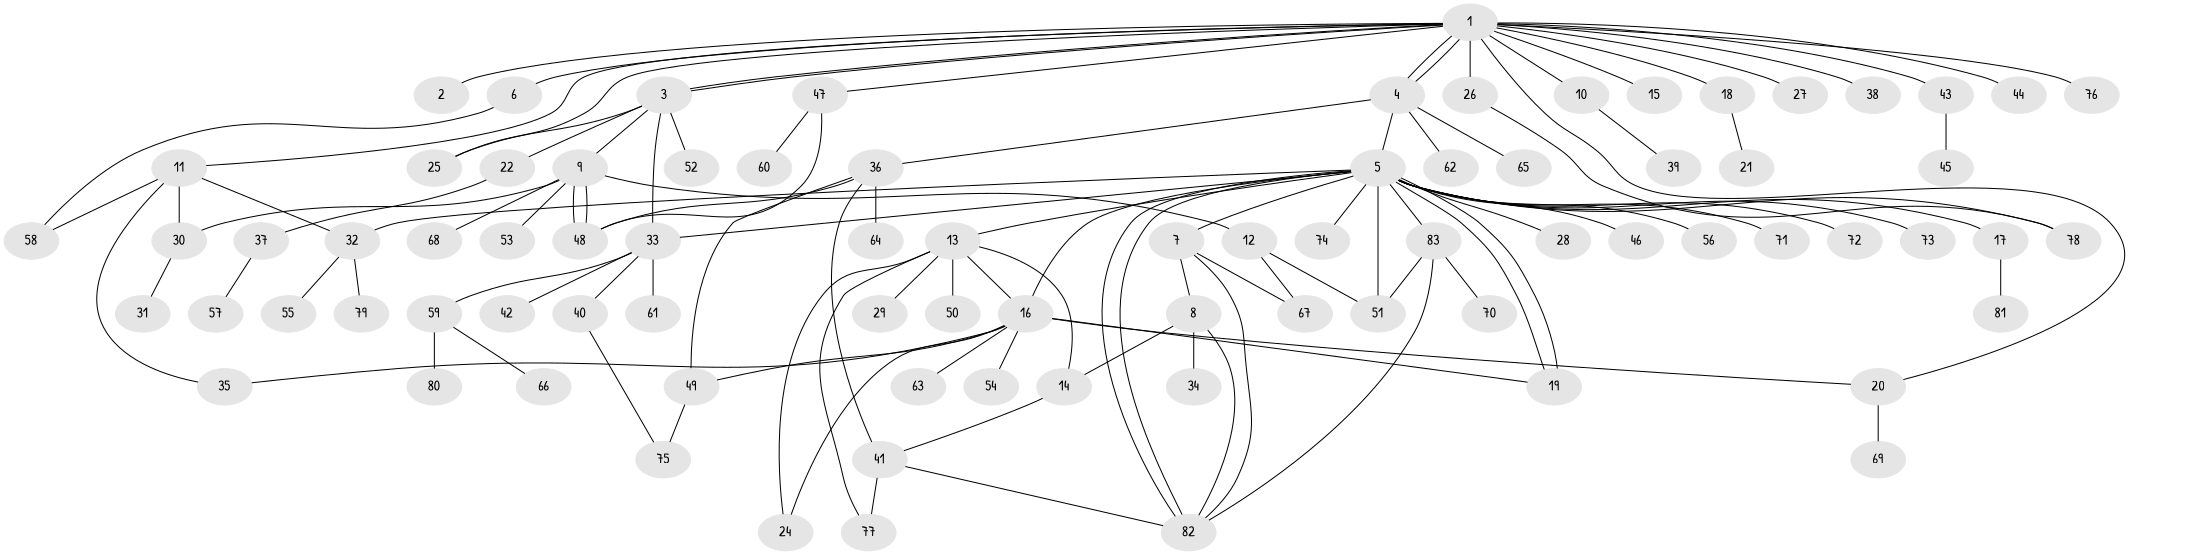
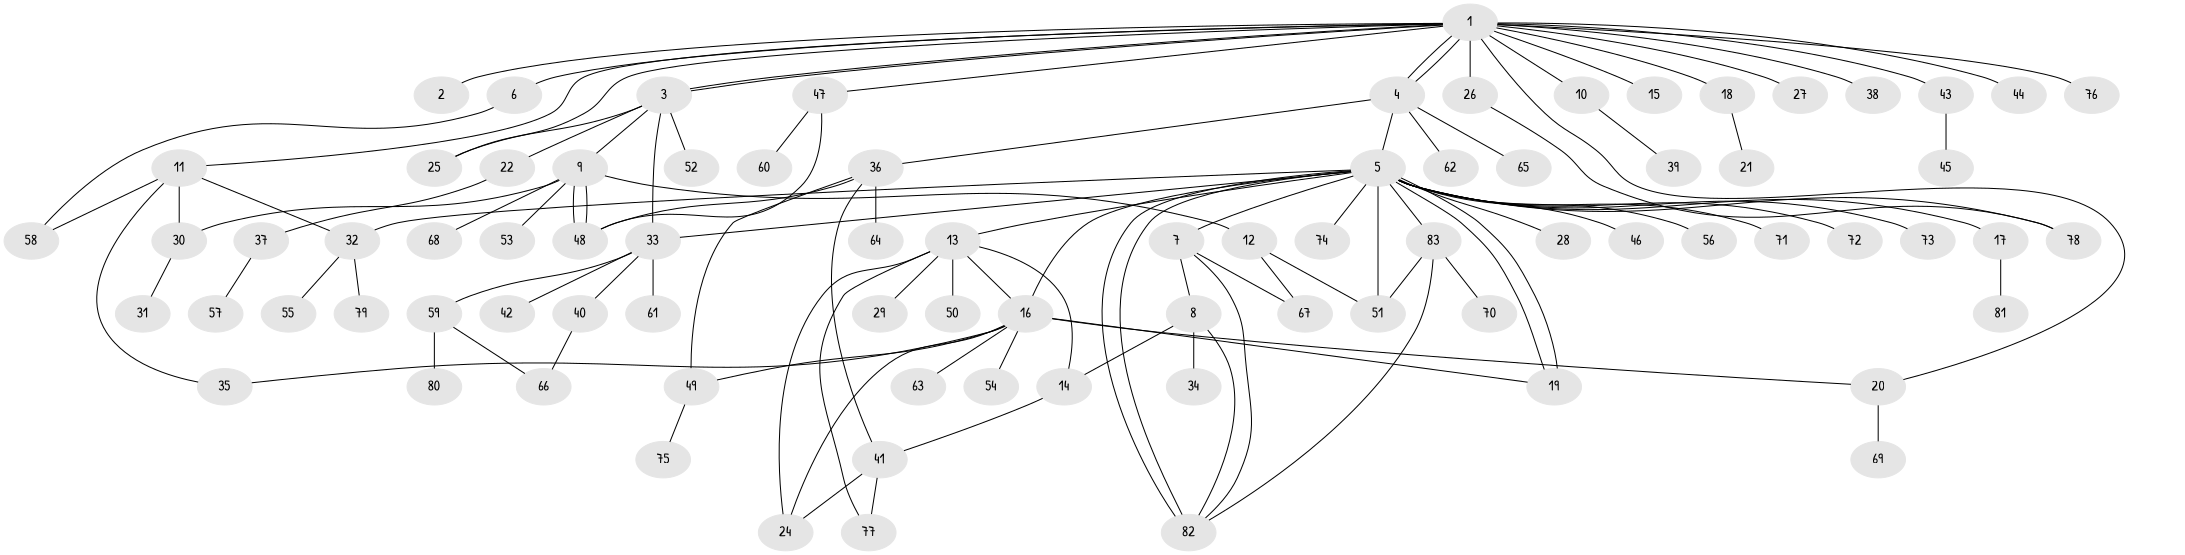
(622, 387) -> (562, 350)
(1034, 496) -> (833, 496)
